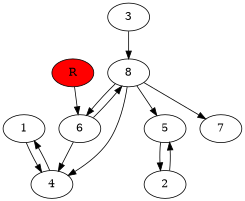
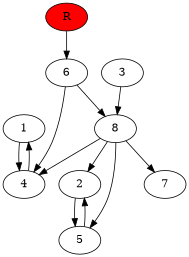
(103, 96) -> (100, 153)
